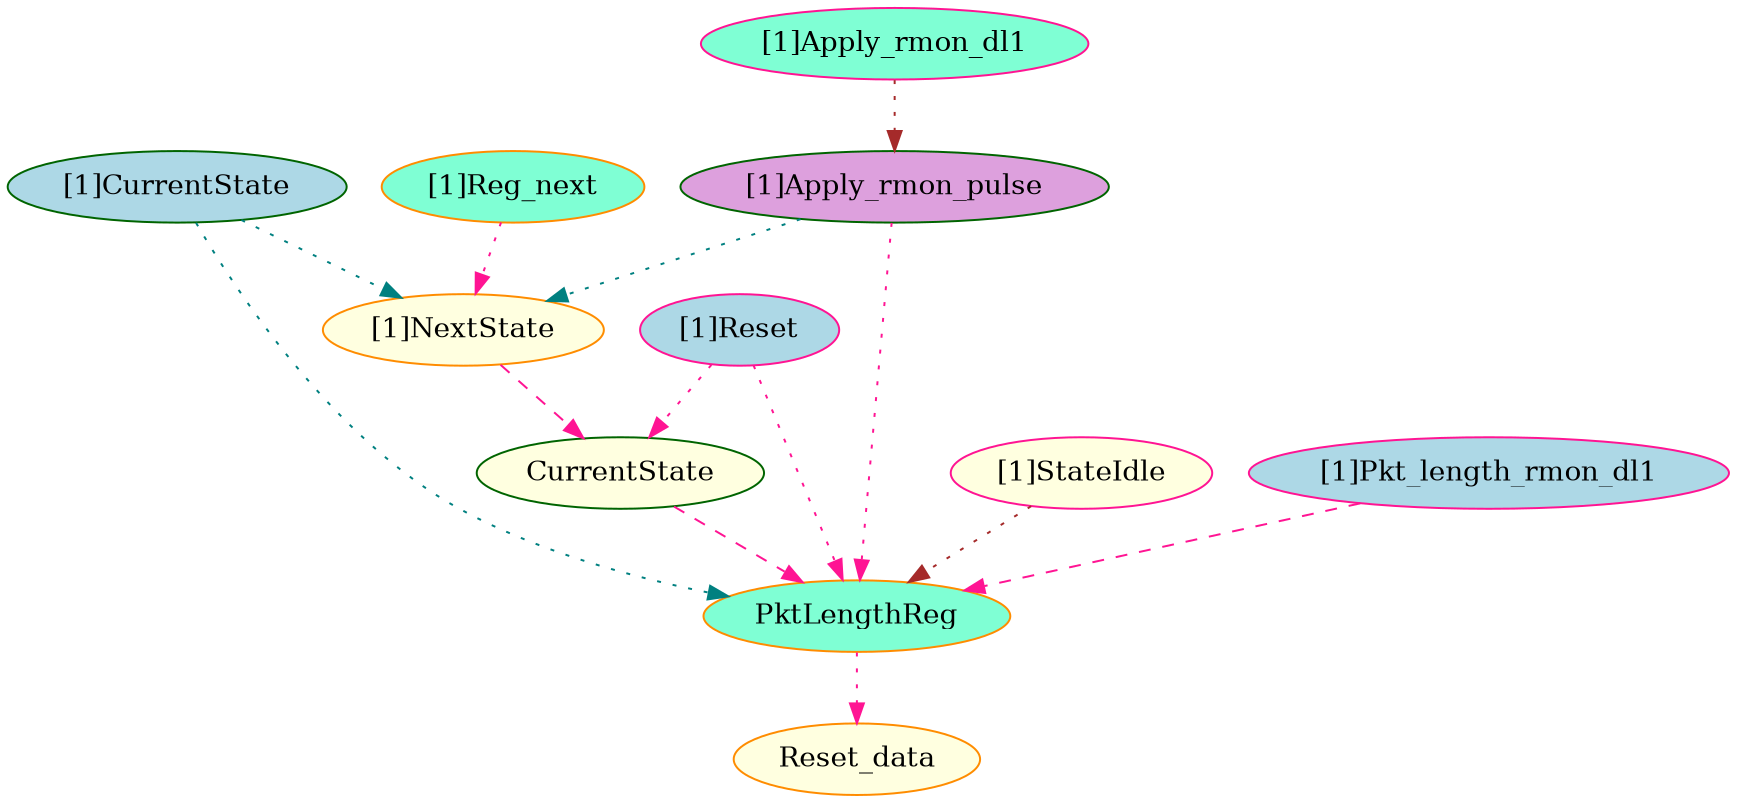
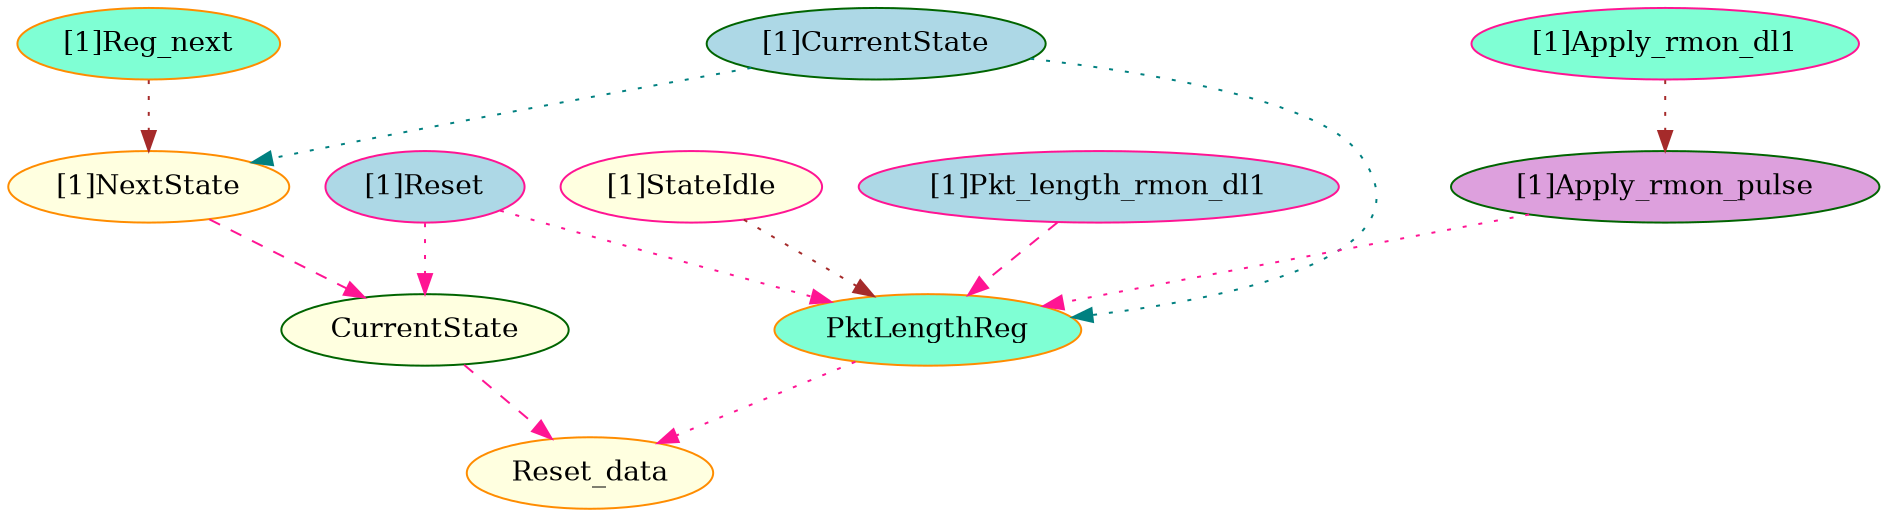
(492, 249) -> (149, 106)
(684, 257) -> none
(729, 539) -> (500, 395)
